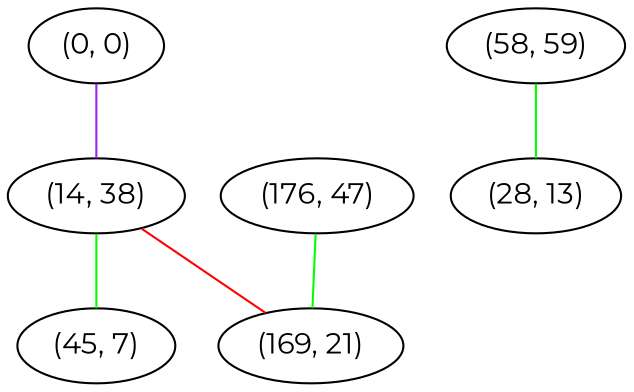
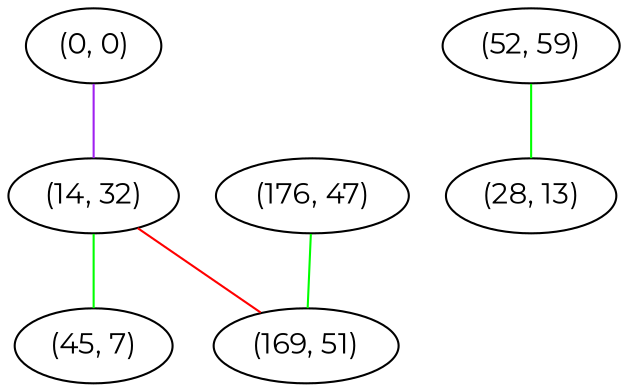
(536, 46) -> (531, 46)
(96, 196) -> (94, 196)
(311, 346) -> (306, 346)
